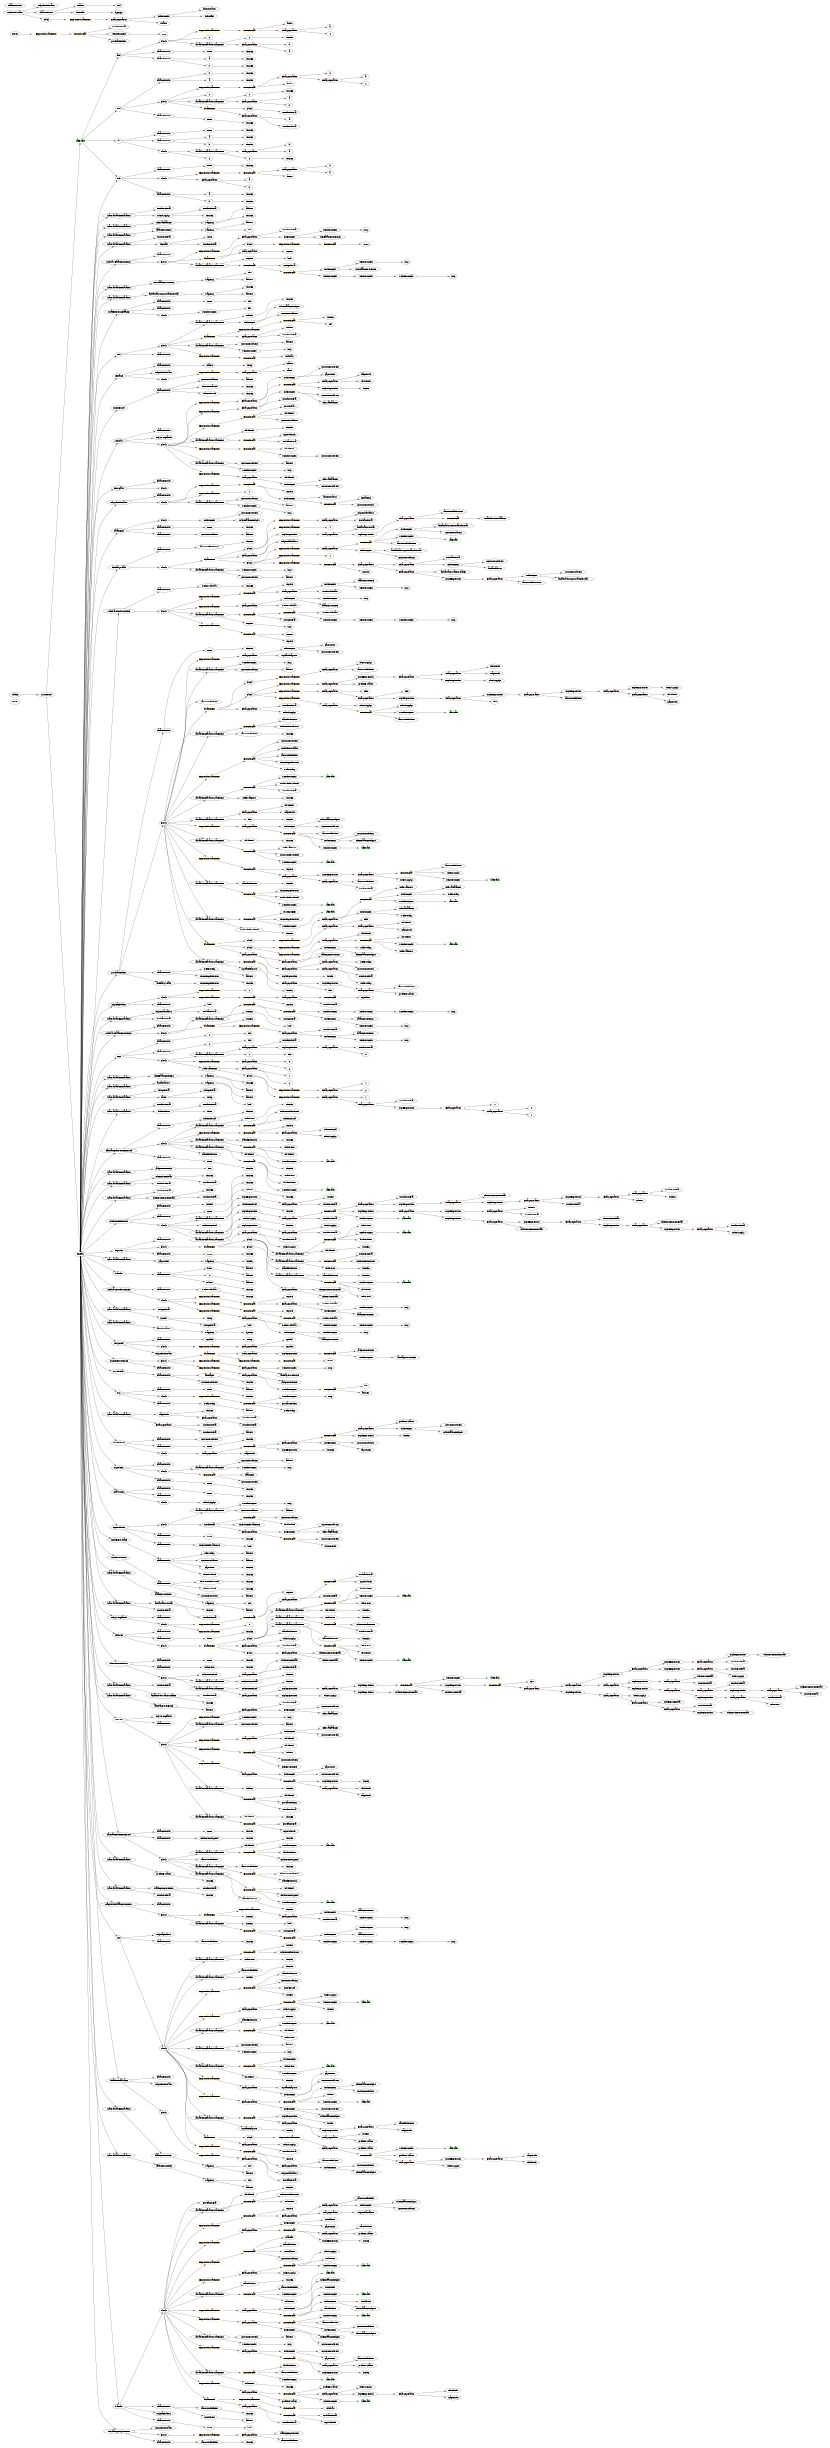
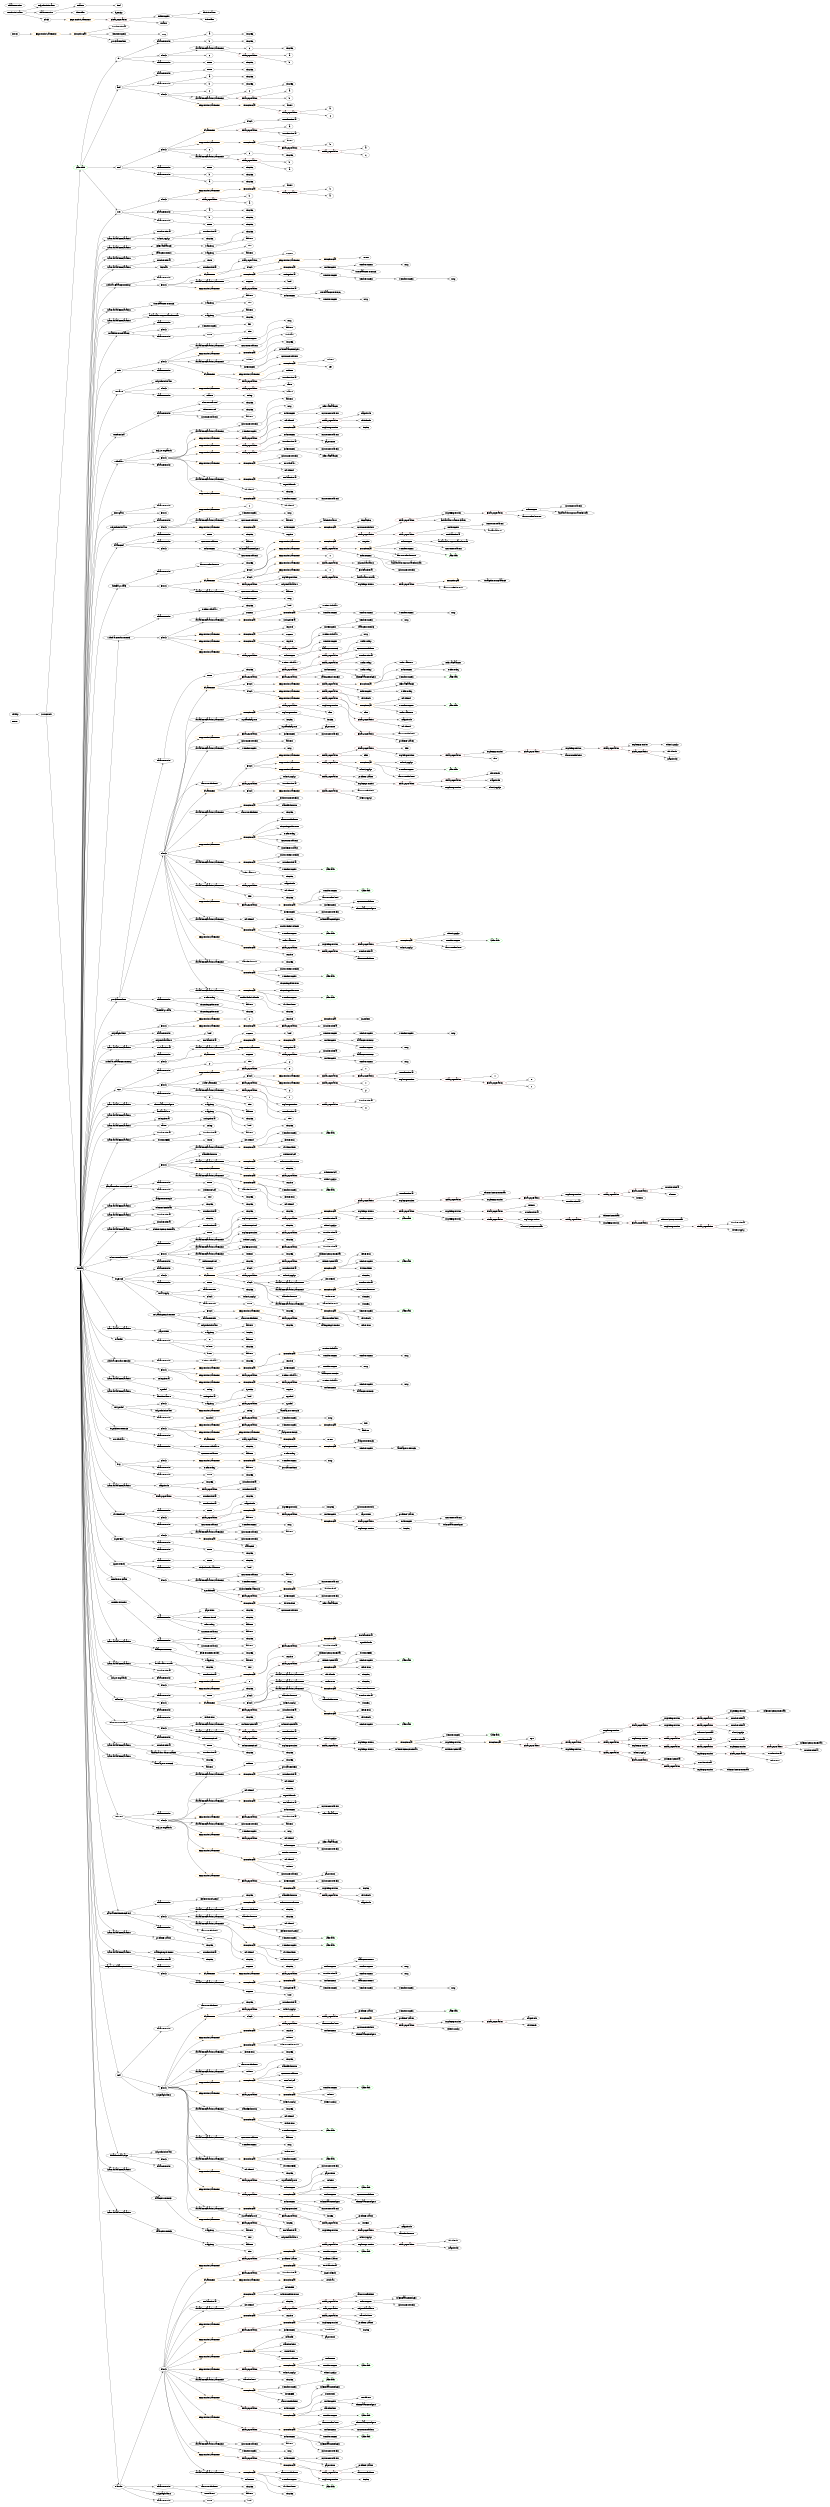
(209, 1375) -> (209, 1447)
(91, 1436) -> (140, 1286)
(86, 1816) -> (141, 1296)
